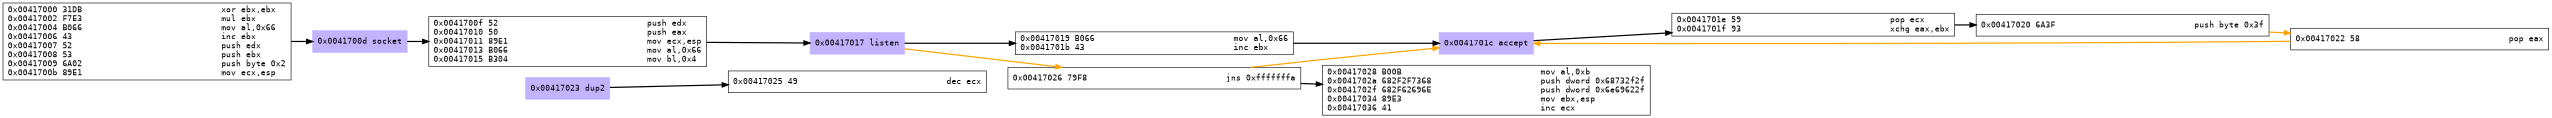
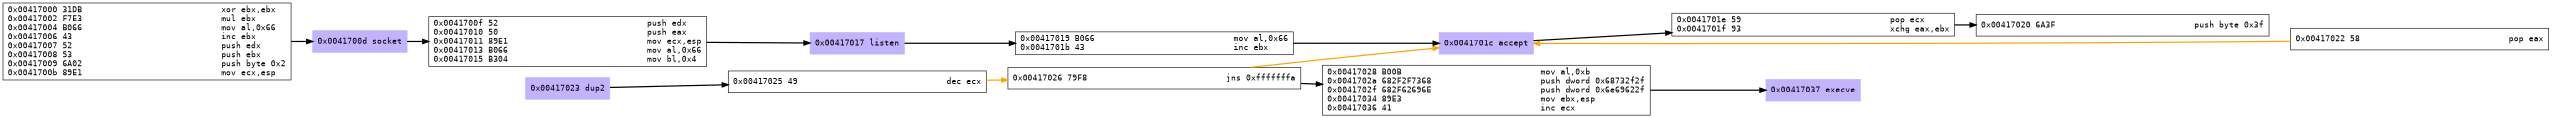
(2277, 32) -> none
(980, 58) -> (994, 80)
none -> (1813, 90)
